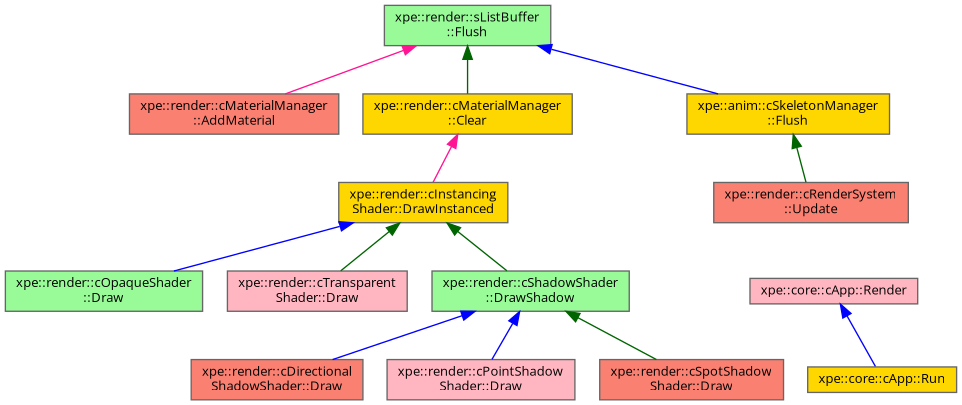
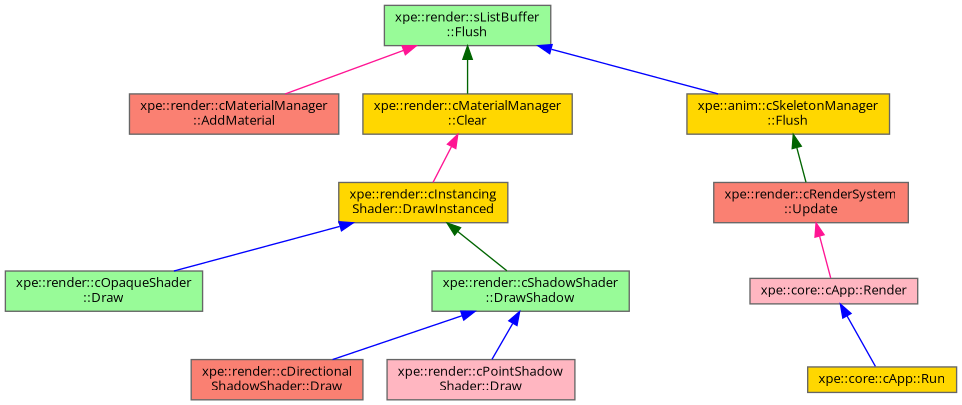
none -> (825, 257)
(317, 291) -> none
(692, 380) -> none
